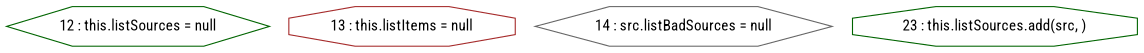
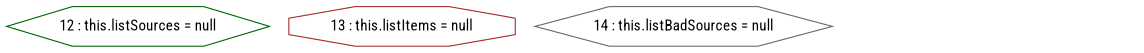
(684, 26) -> (684, 26)
(995, 26) -> none
